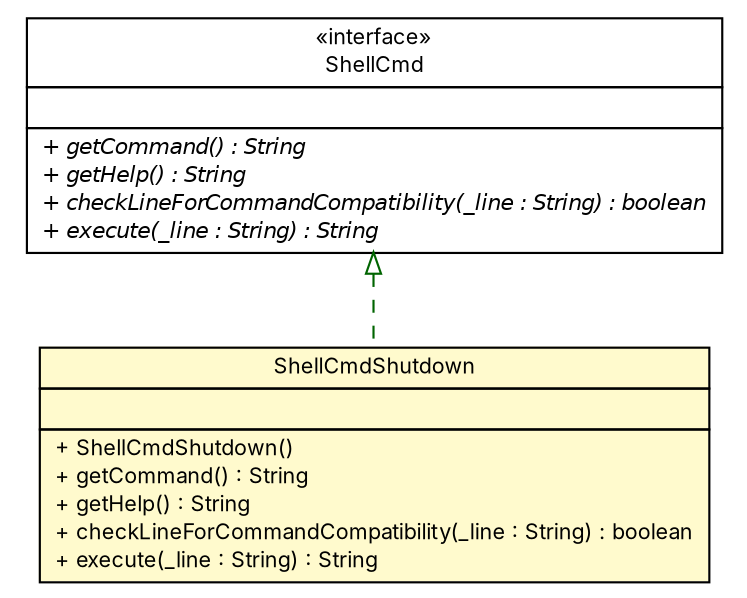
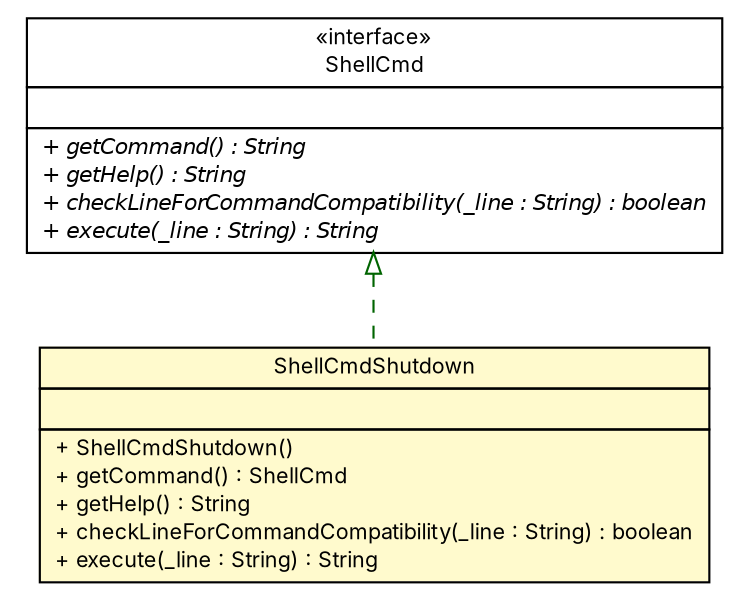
(182, 477) -> (201, 477)
